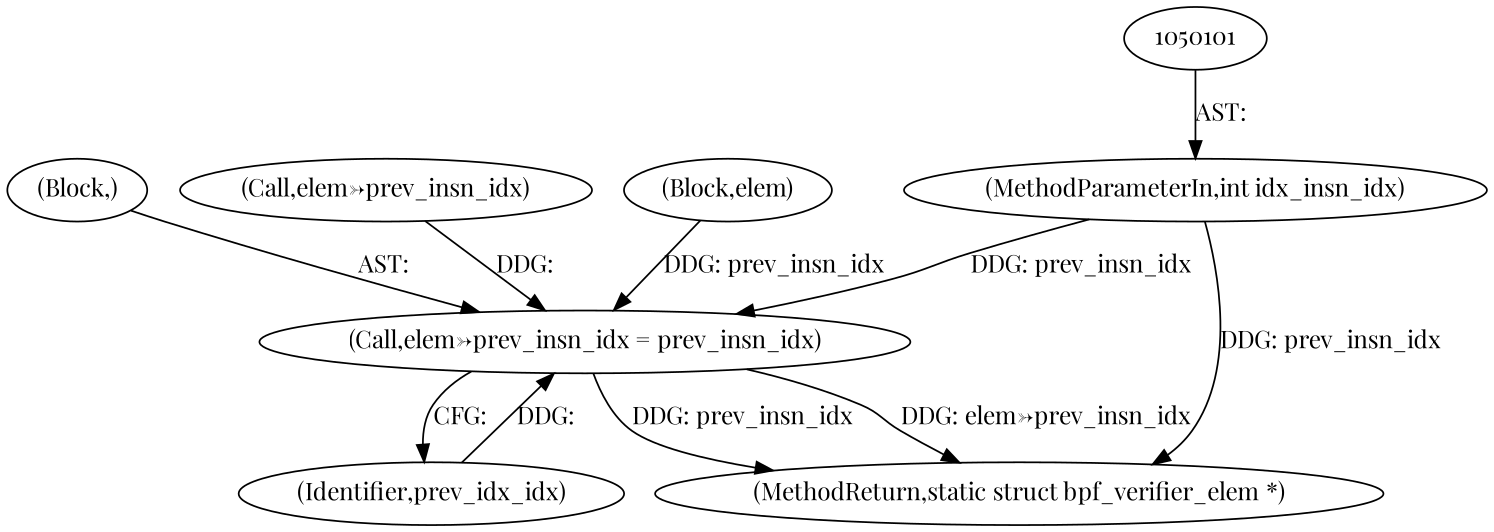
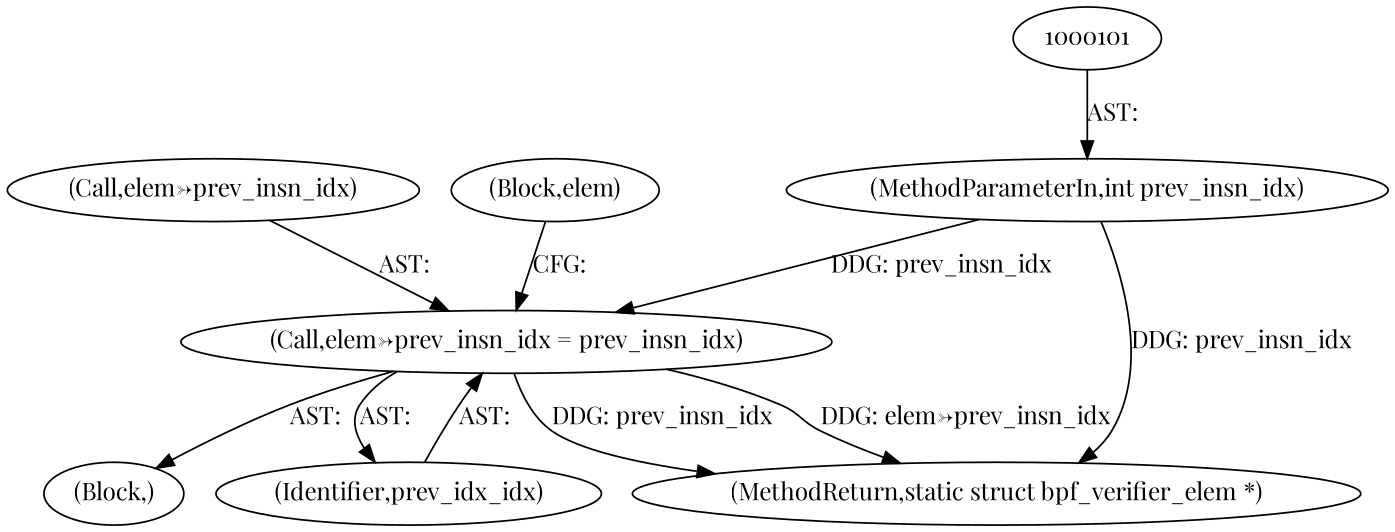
(1195, 38) -> (1087, 38)
(1195, 190) -> (1087, 190)
(296, 261) -> (280, 409)
(528, 266) -> (409, 266)
(774, 266) -> (563, 266)
(464, 418) -> (390, 418)
(549, 418) -> (489, 418)
